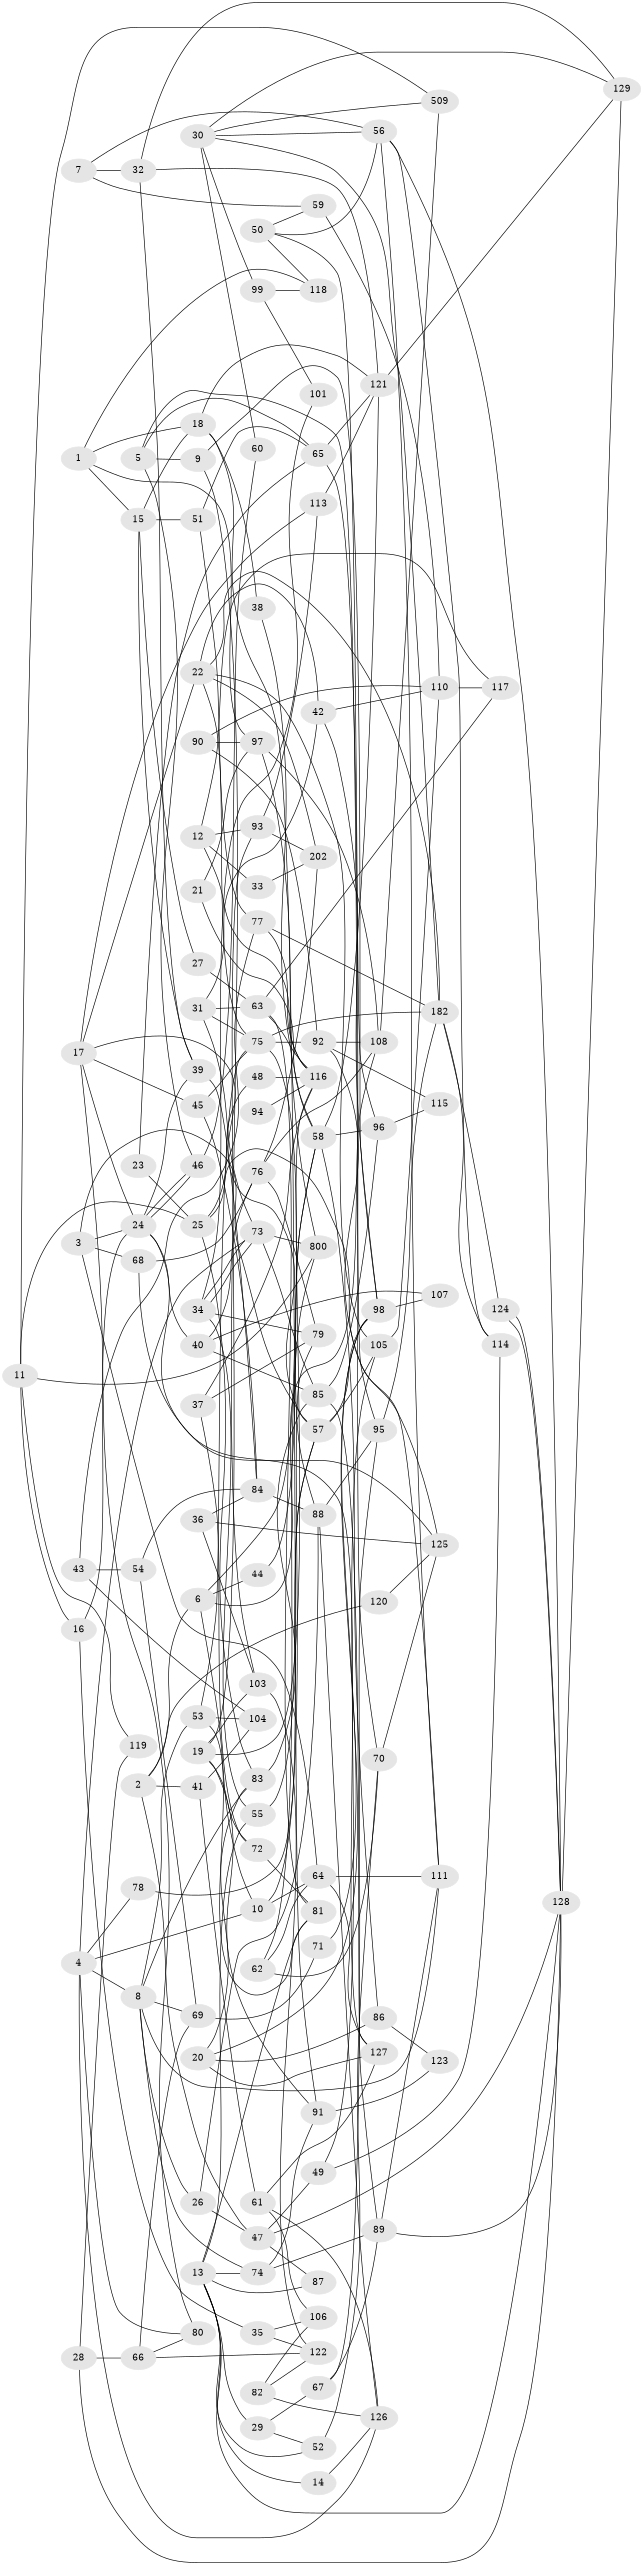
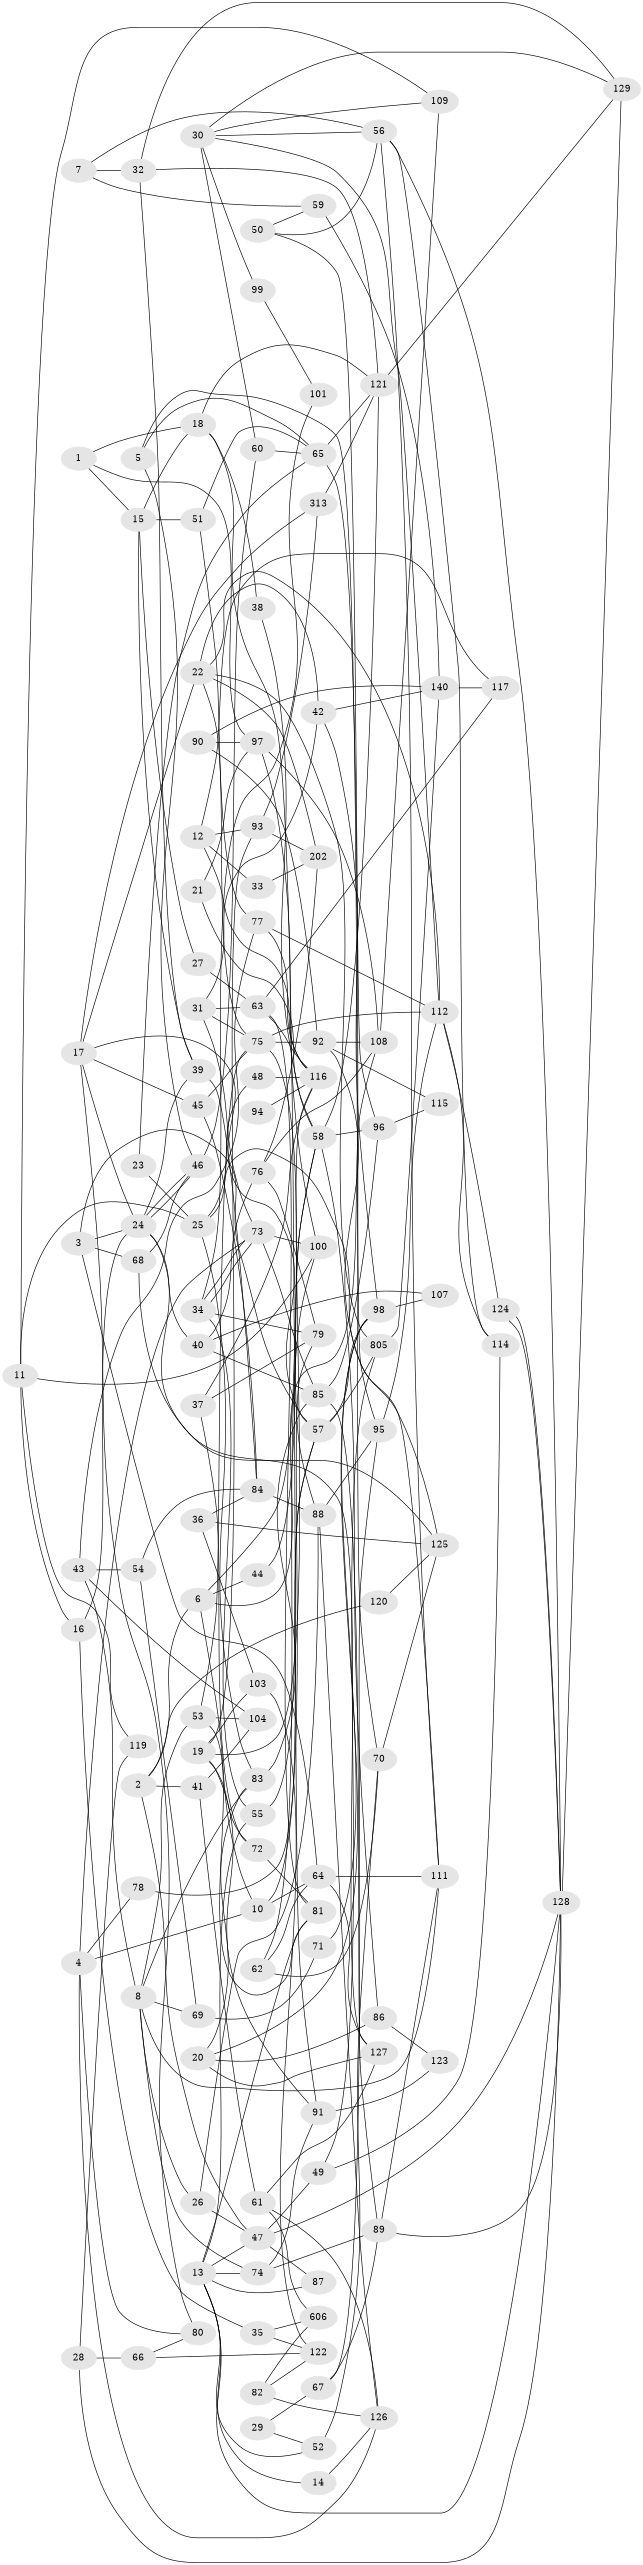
(440, 102) -> (440, 102)
(319, 291) -> none
none -> (288, 452)
(198, 460) -> none
(319, 504) -> (319, 504)
(440, 688) -> (440, 688)
(440, 1012) -> (440, 1012)
(210, 1247) -> (169, 1216)
(319, 1247) -> (319, 1247)
(379, 1346) -> (379, 1346)
(109, 1980) -> (112, 1782)
(155, 2184) -> none
(319, 2318) -> (319, 2318)
(225, 2367) -> (228, 2256)
